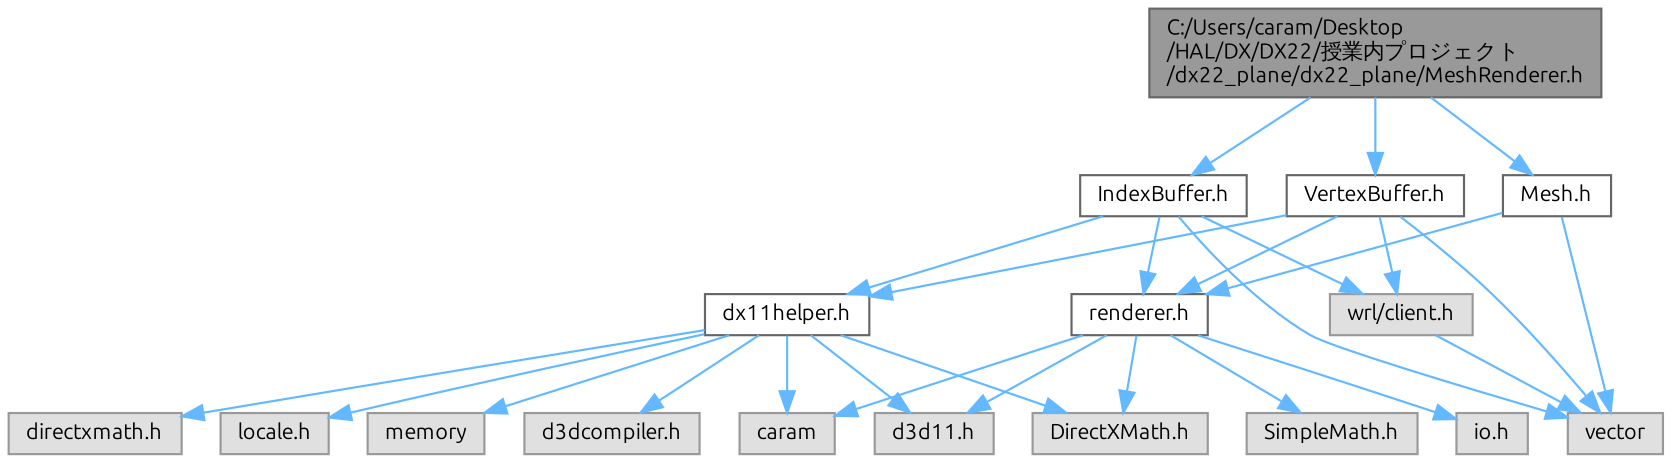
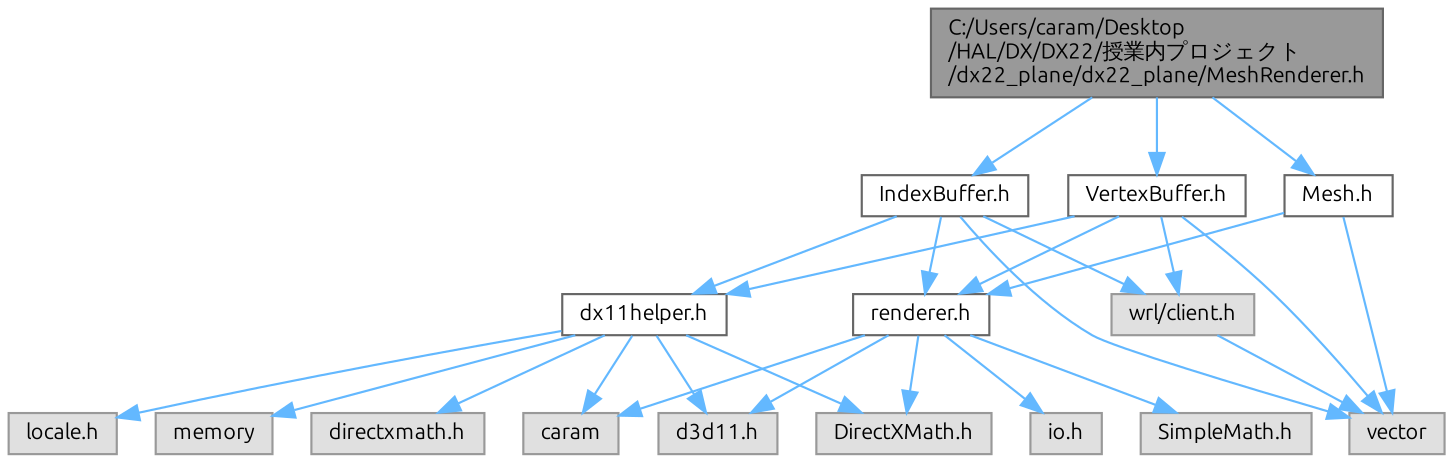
(612, 434) -> none
